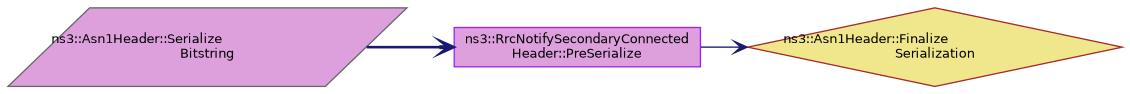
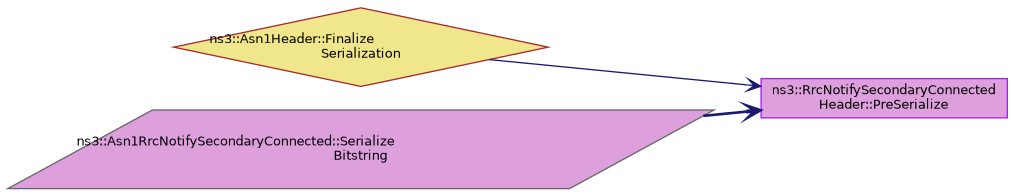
(207, 47) -> (361, 149)
(717, 47) -> (618, 72)
